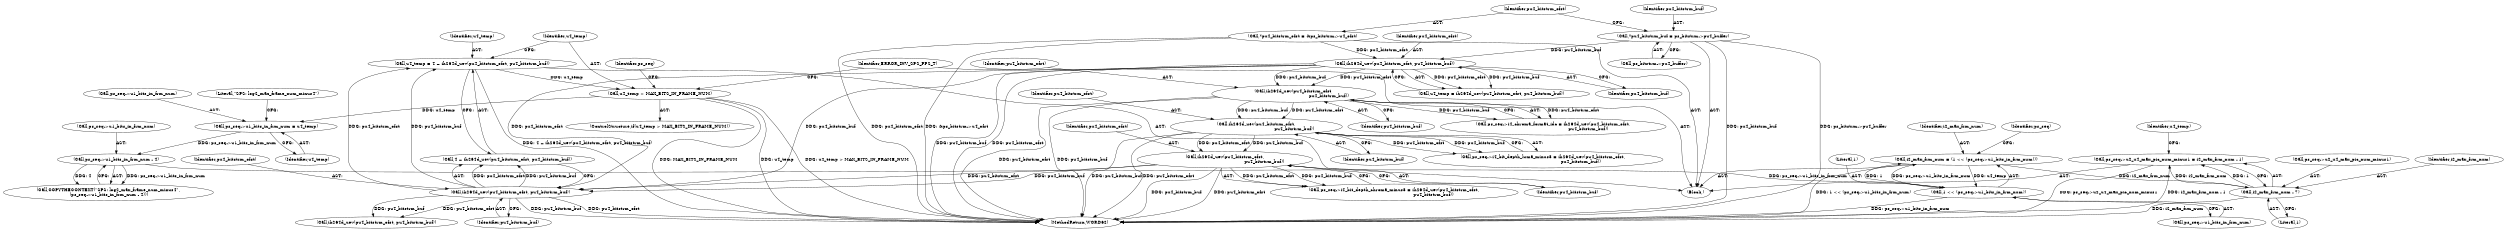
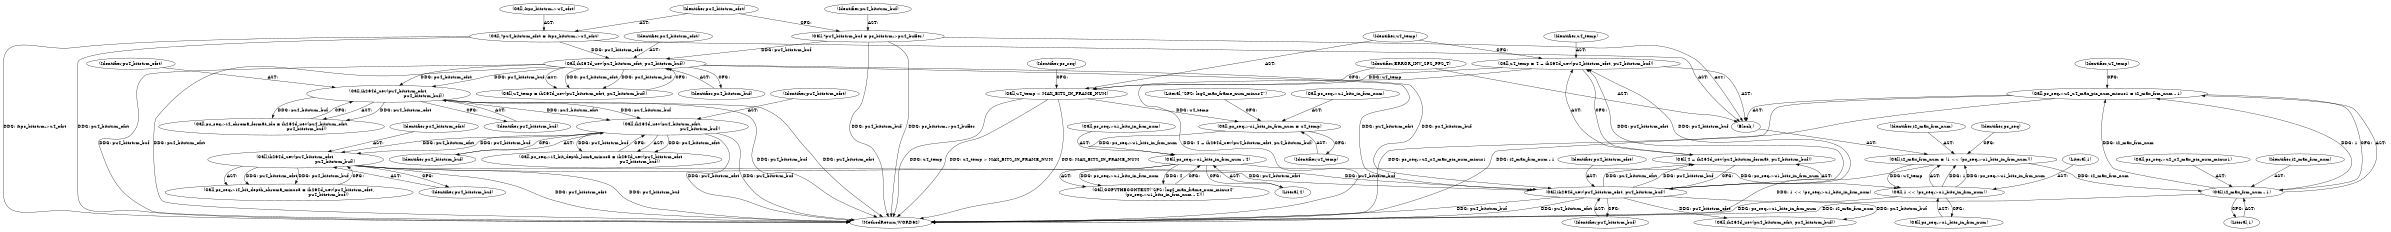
none -> (544, 9)
(1654, 64) -> none
(660, 127) -> none
(507, 160) -> (1744, 160)
(1808, 169) -> (1842, 141)
none -> (1293, 192)
(2271, 192) -> (2242, 192)
